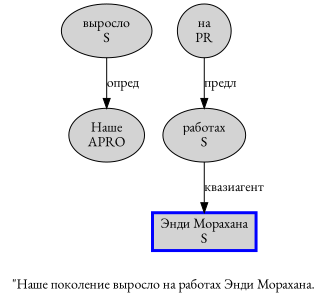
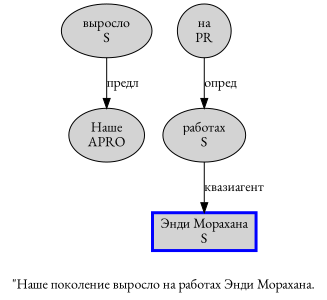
(123, 83) -> (123, 83)
(221, 83) -> (221, 83)
